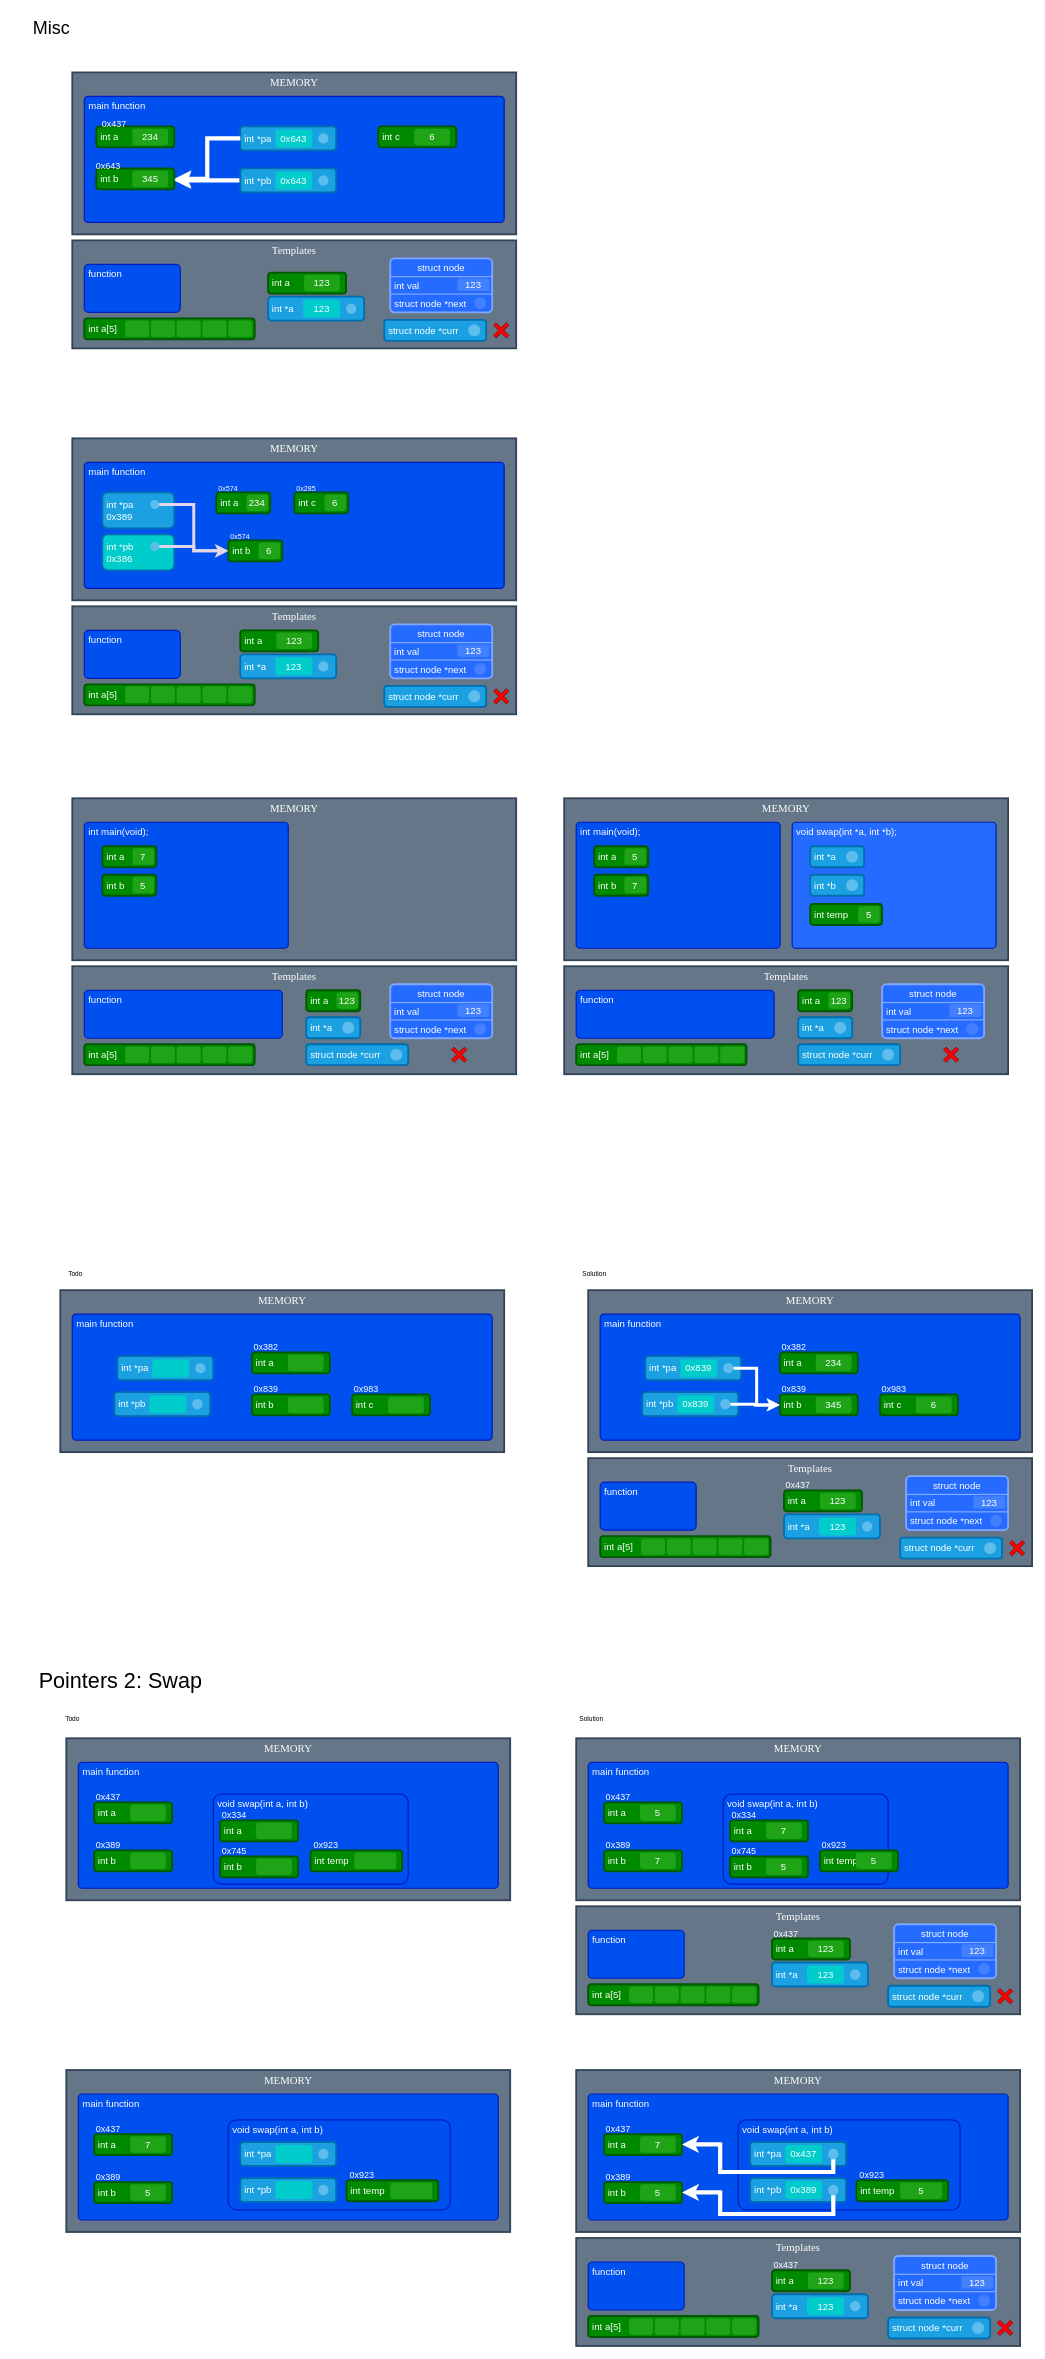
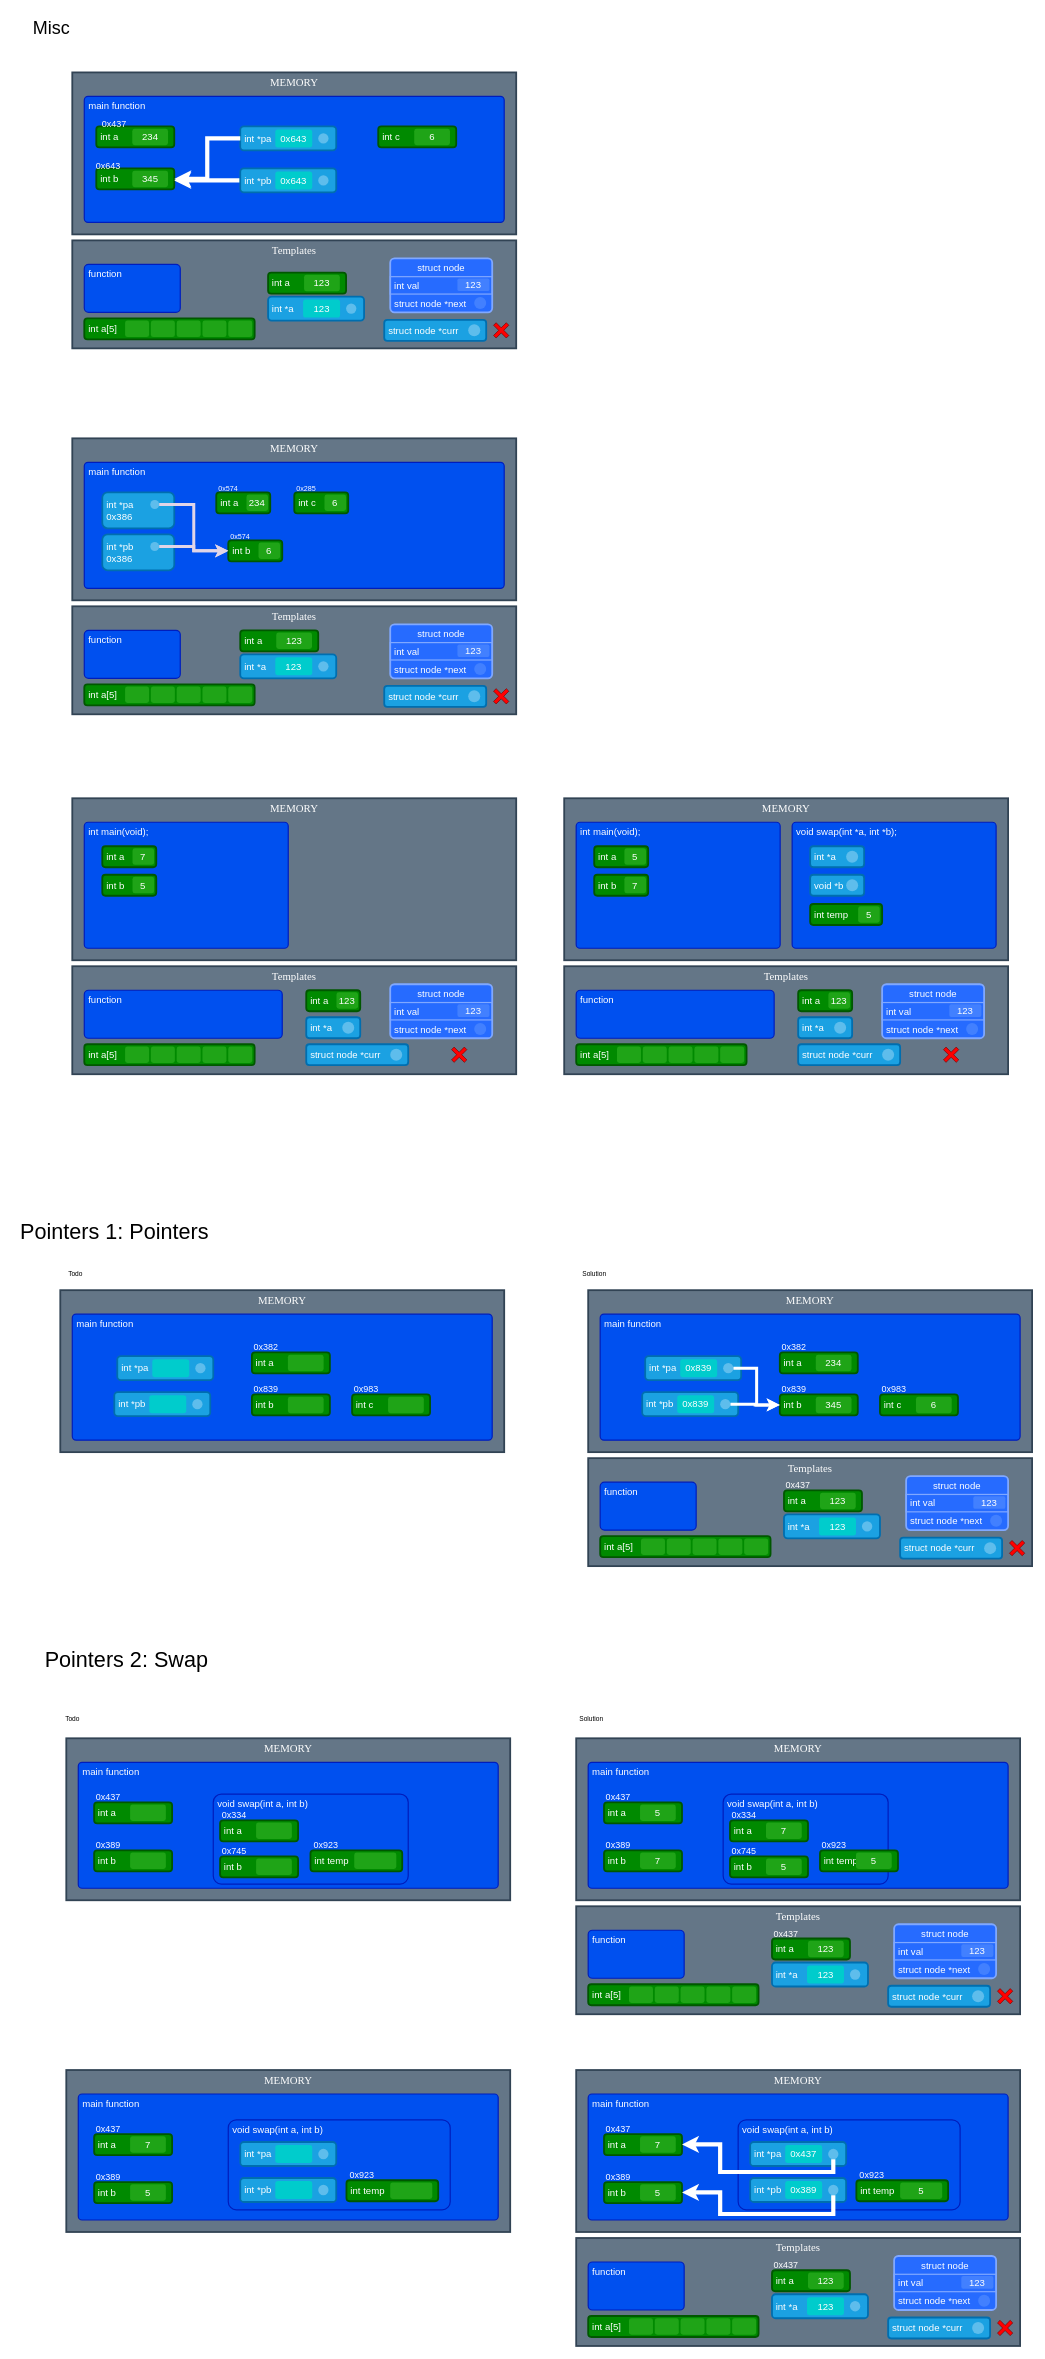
(123, 510) -> (123, 510)
(138, 552) -> (138, 552)
(828, 885) -> (831, 885)
(894, 885) -> (894, 885)
none -> (114, 1232)
(120, 1680) -> (126, 1659)
